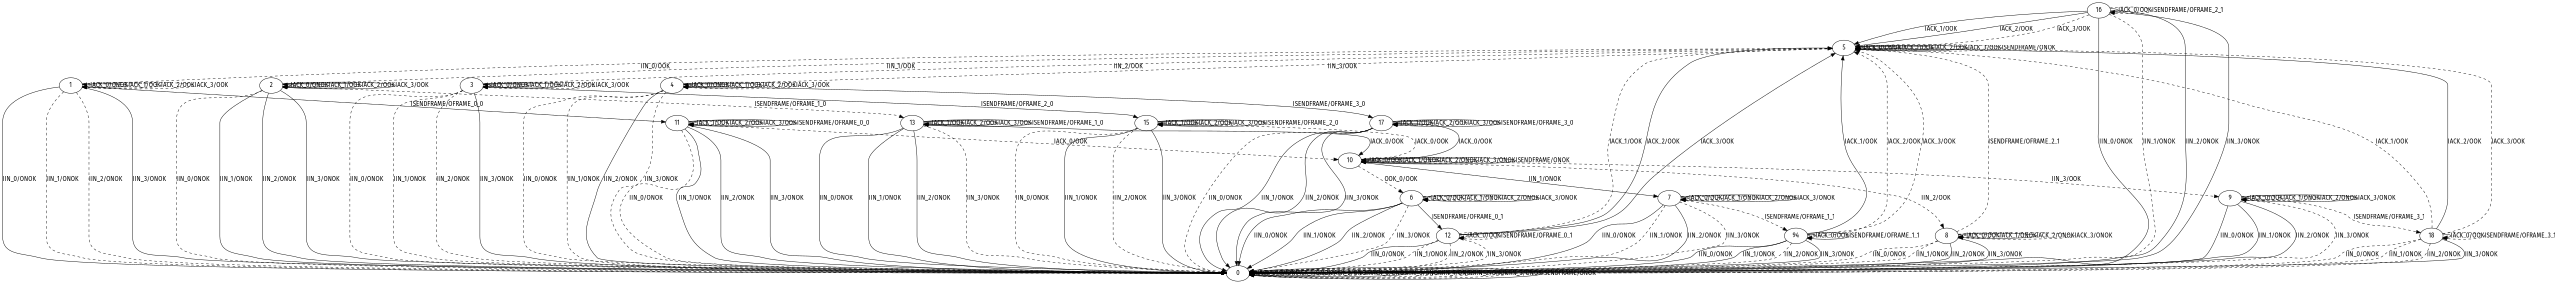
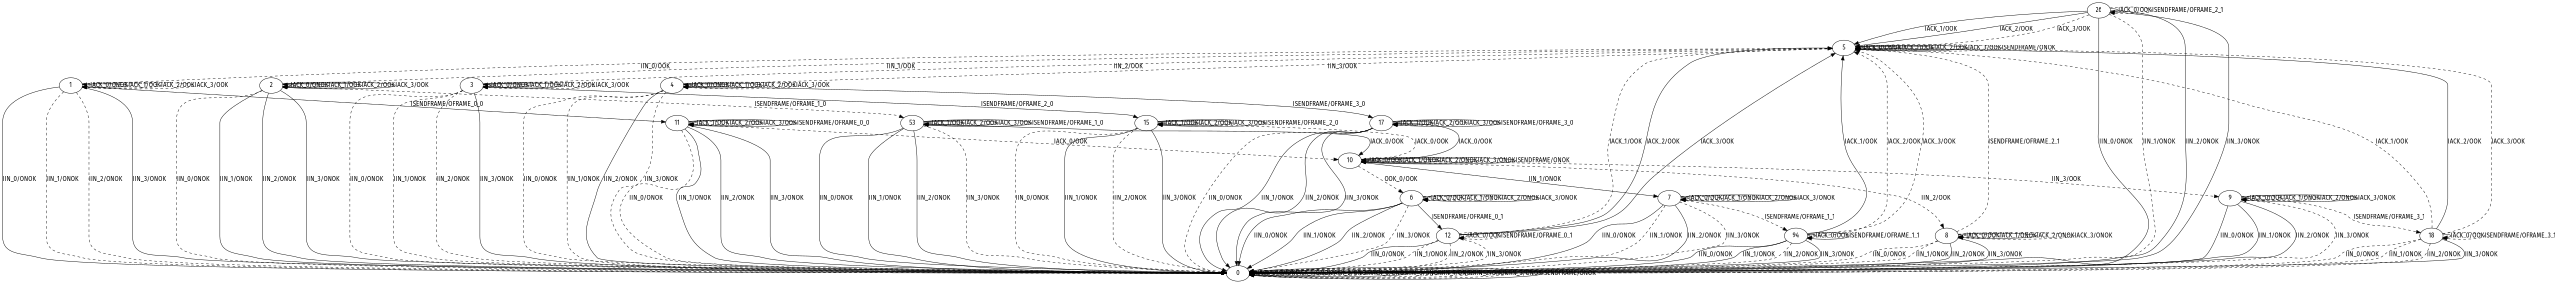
(2099, 10) -> (2099, 10)
(912, 123) -> (912, 123)
